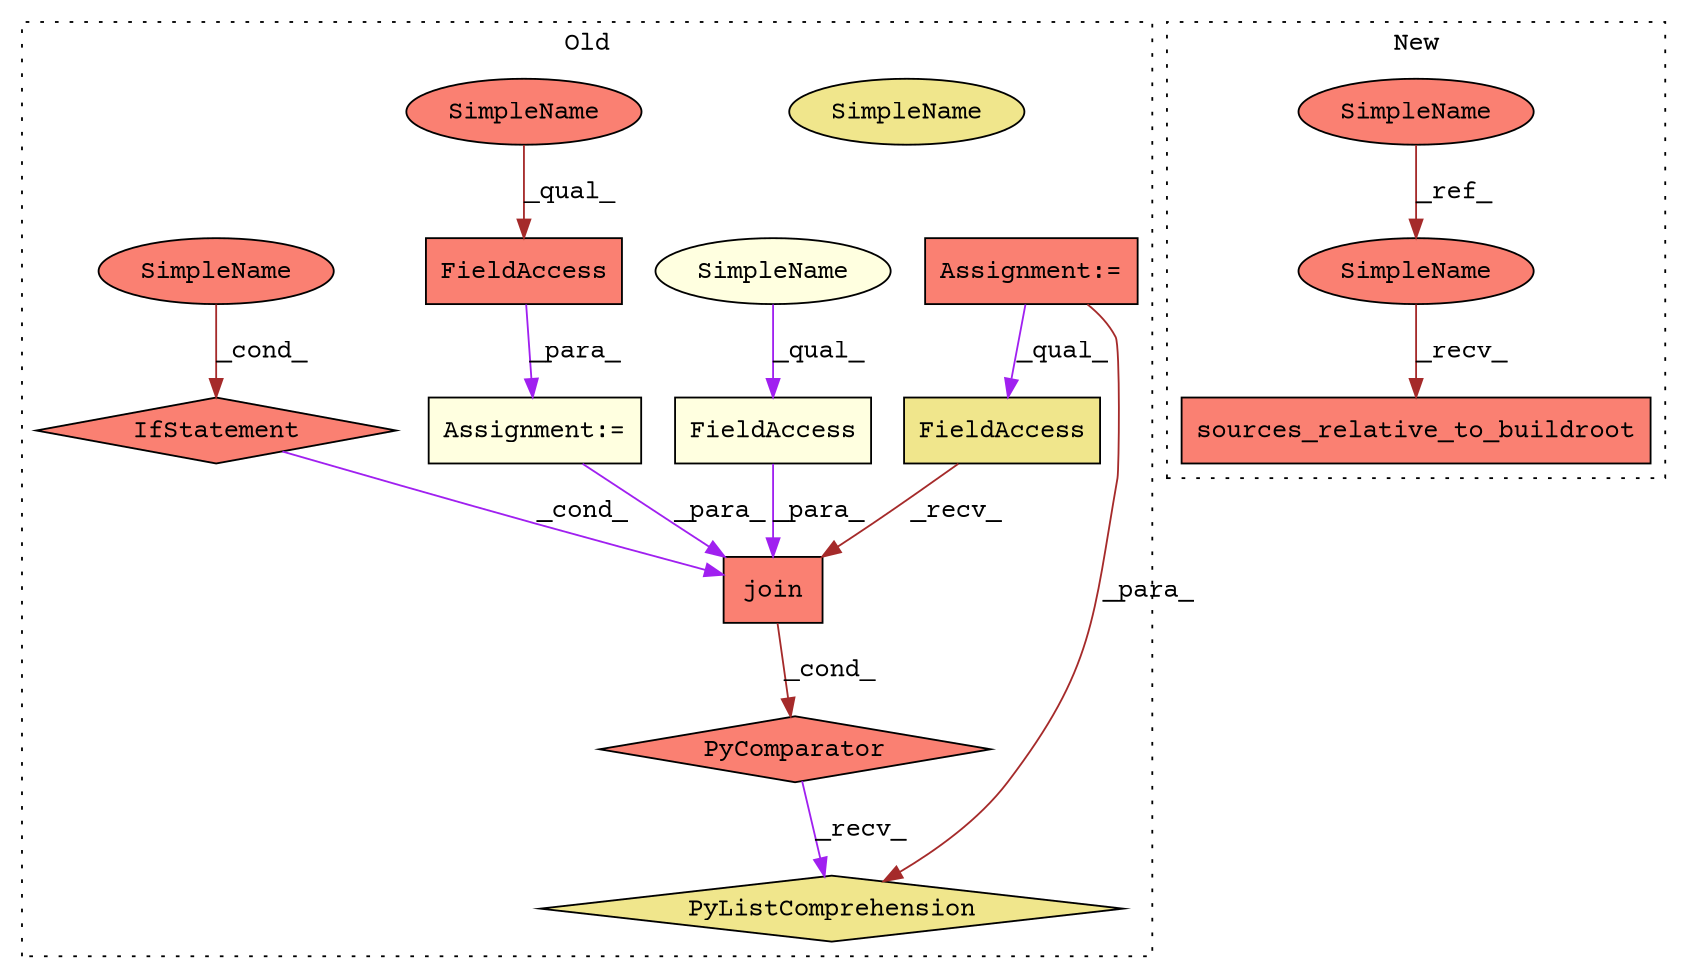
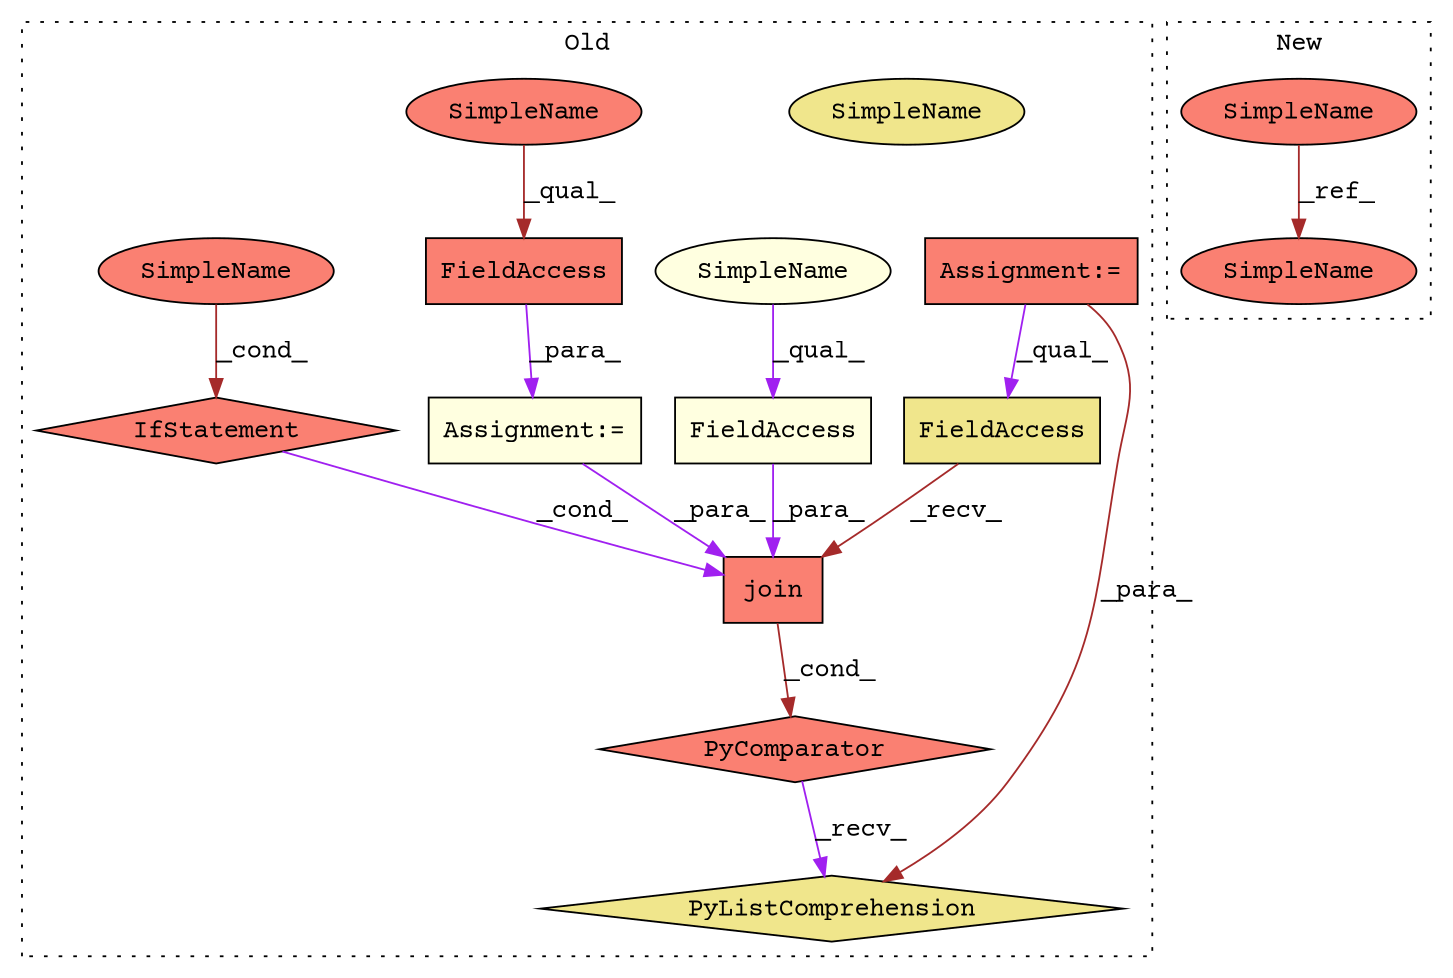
(1416, 431) -> none
